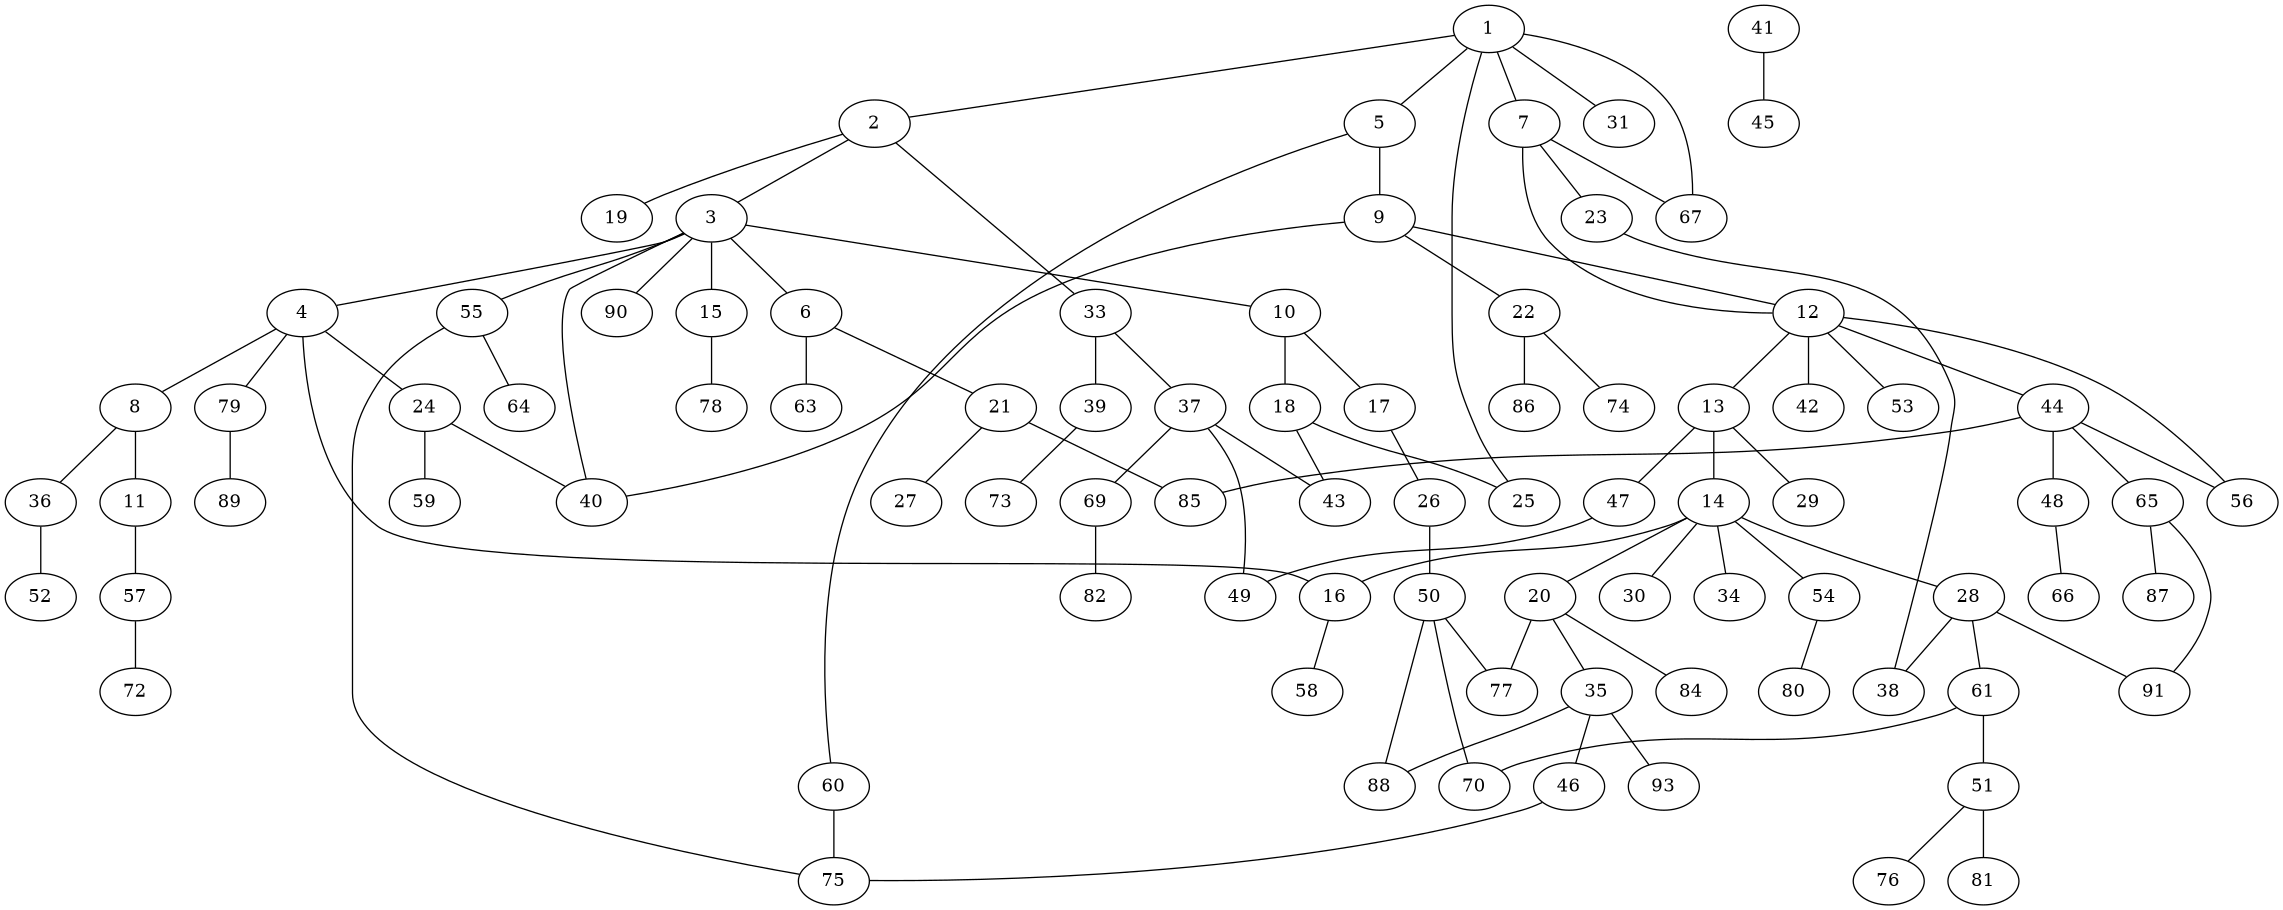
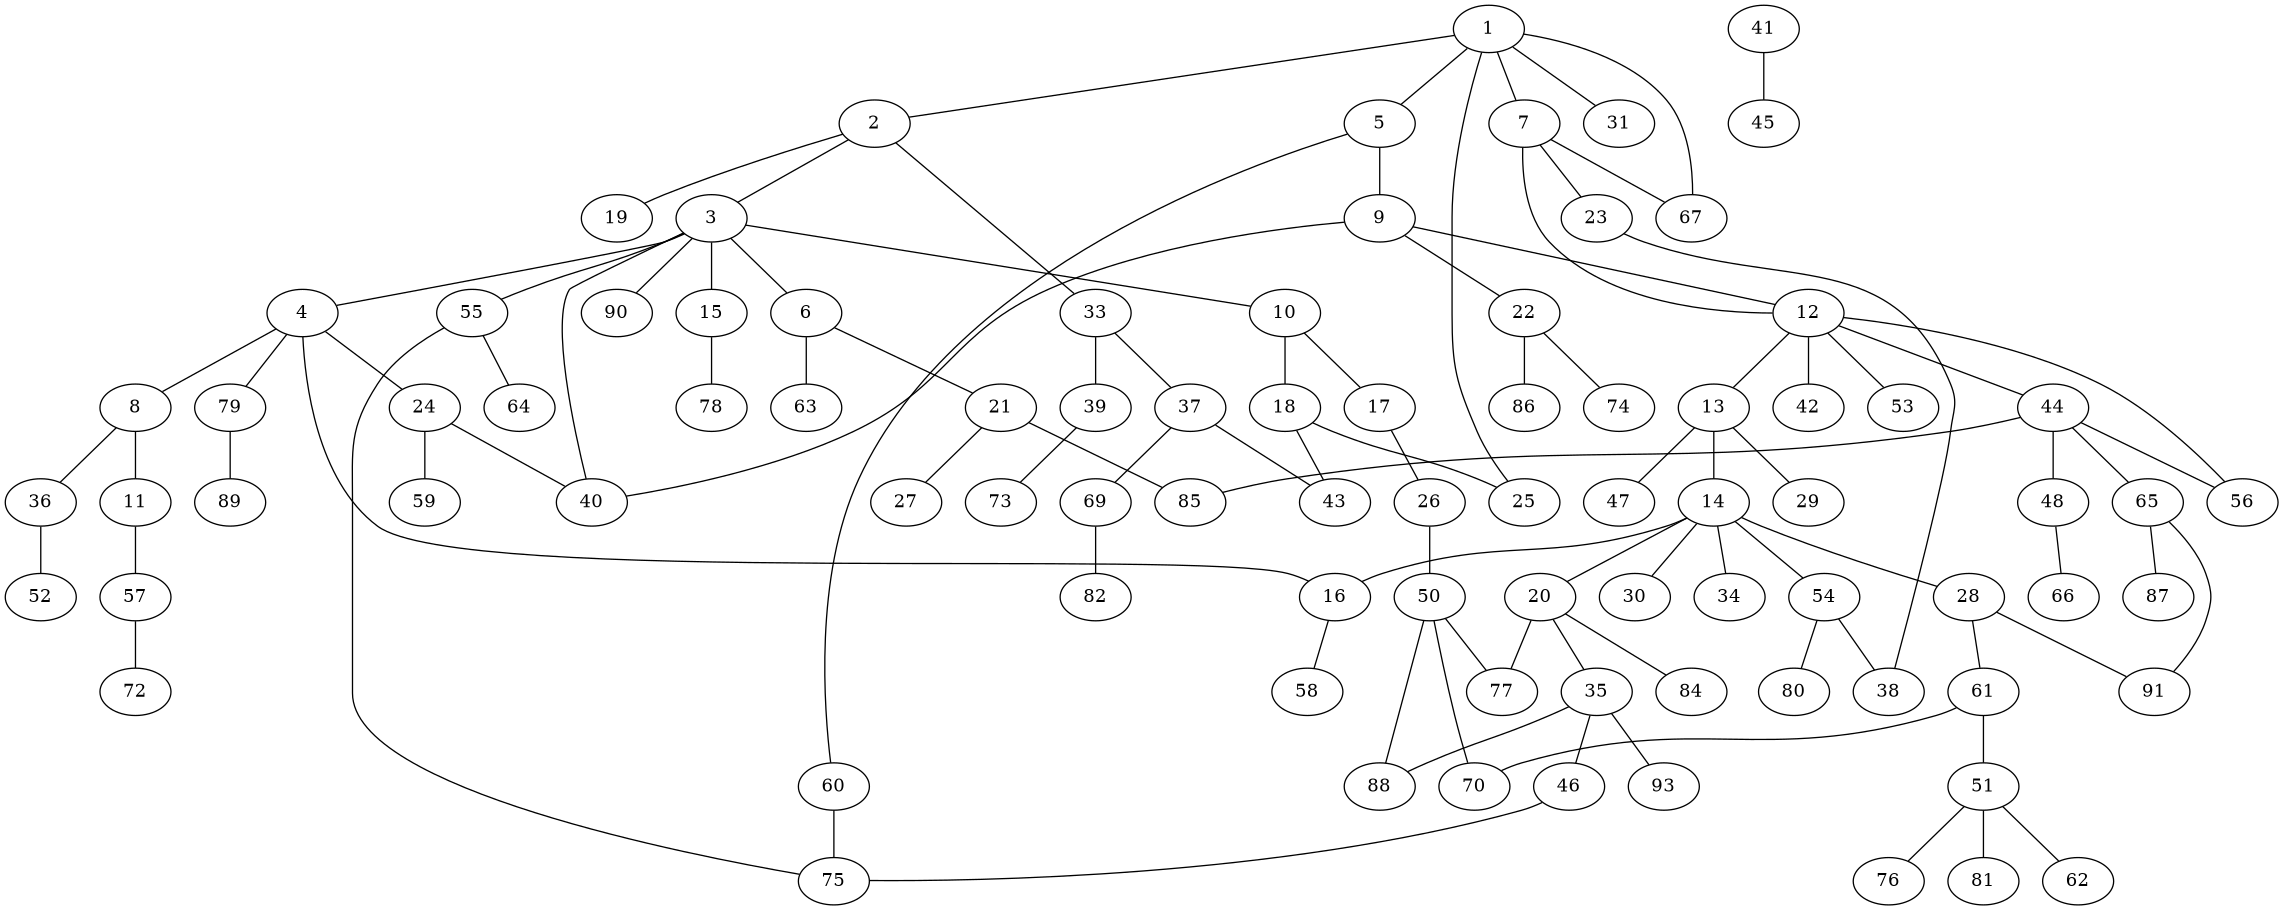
(1240, 597) -> none
(1929, 645) -> (1857, 645)
none -> (2078, 881)
